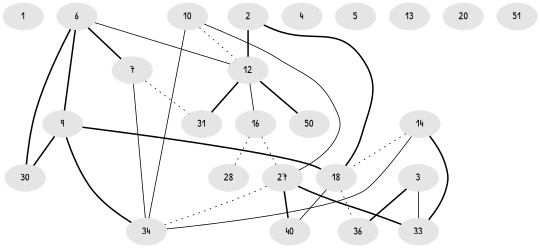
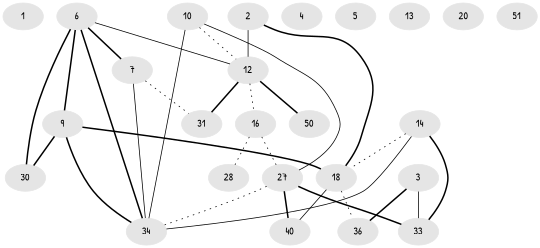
(248, 48) -> (248, 48)
(252, 97) -> (252, 97)
none -> (112, 124)
